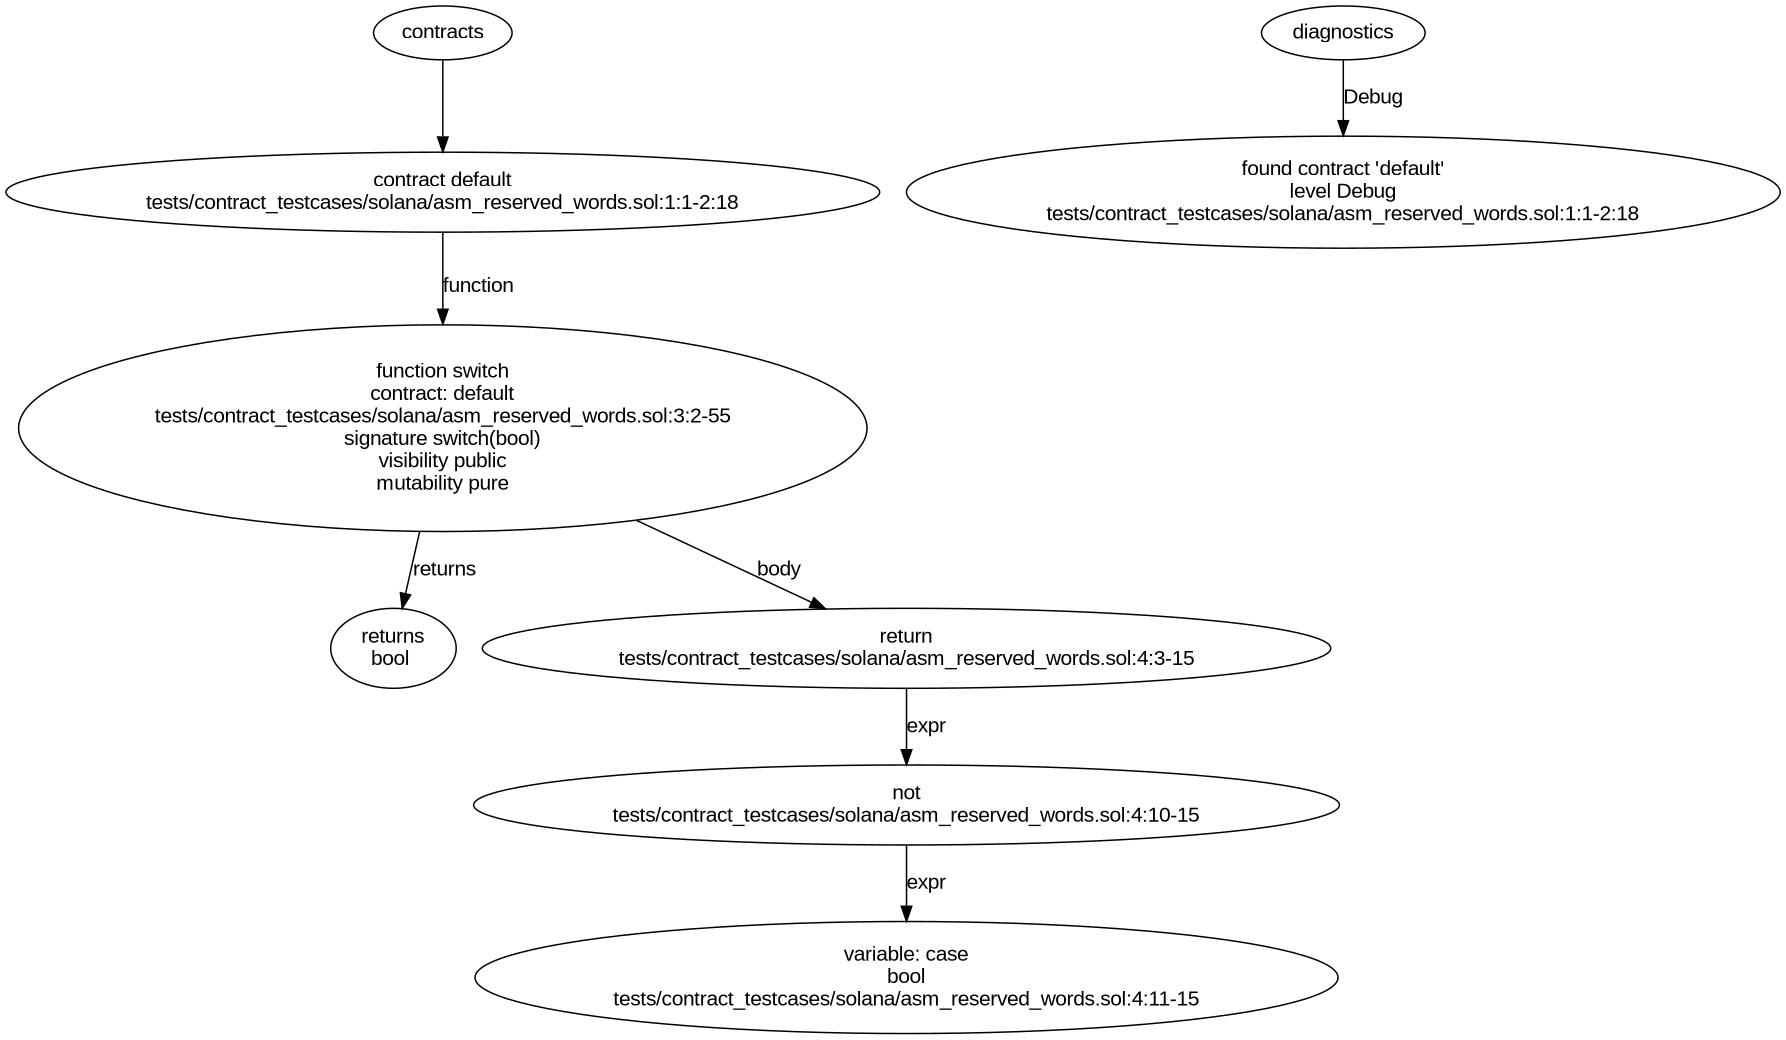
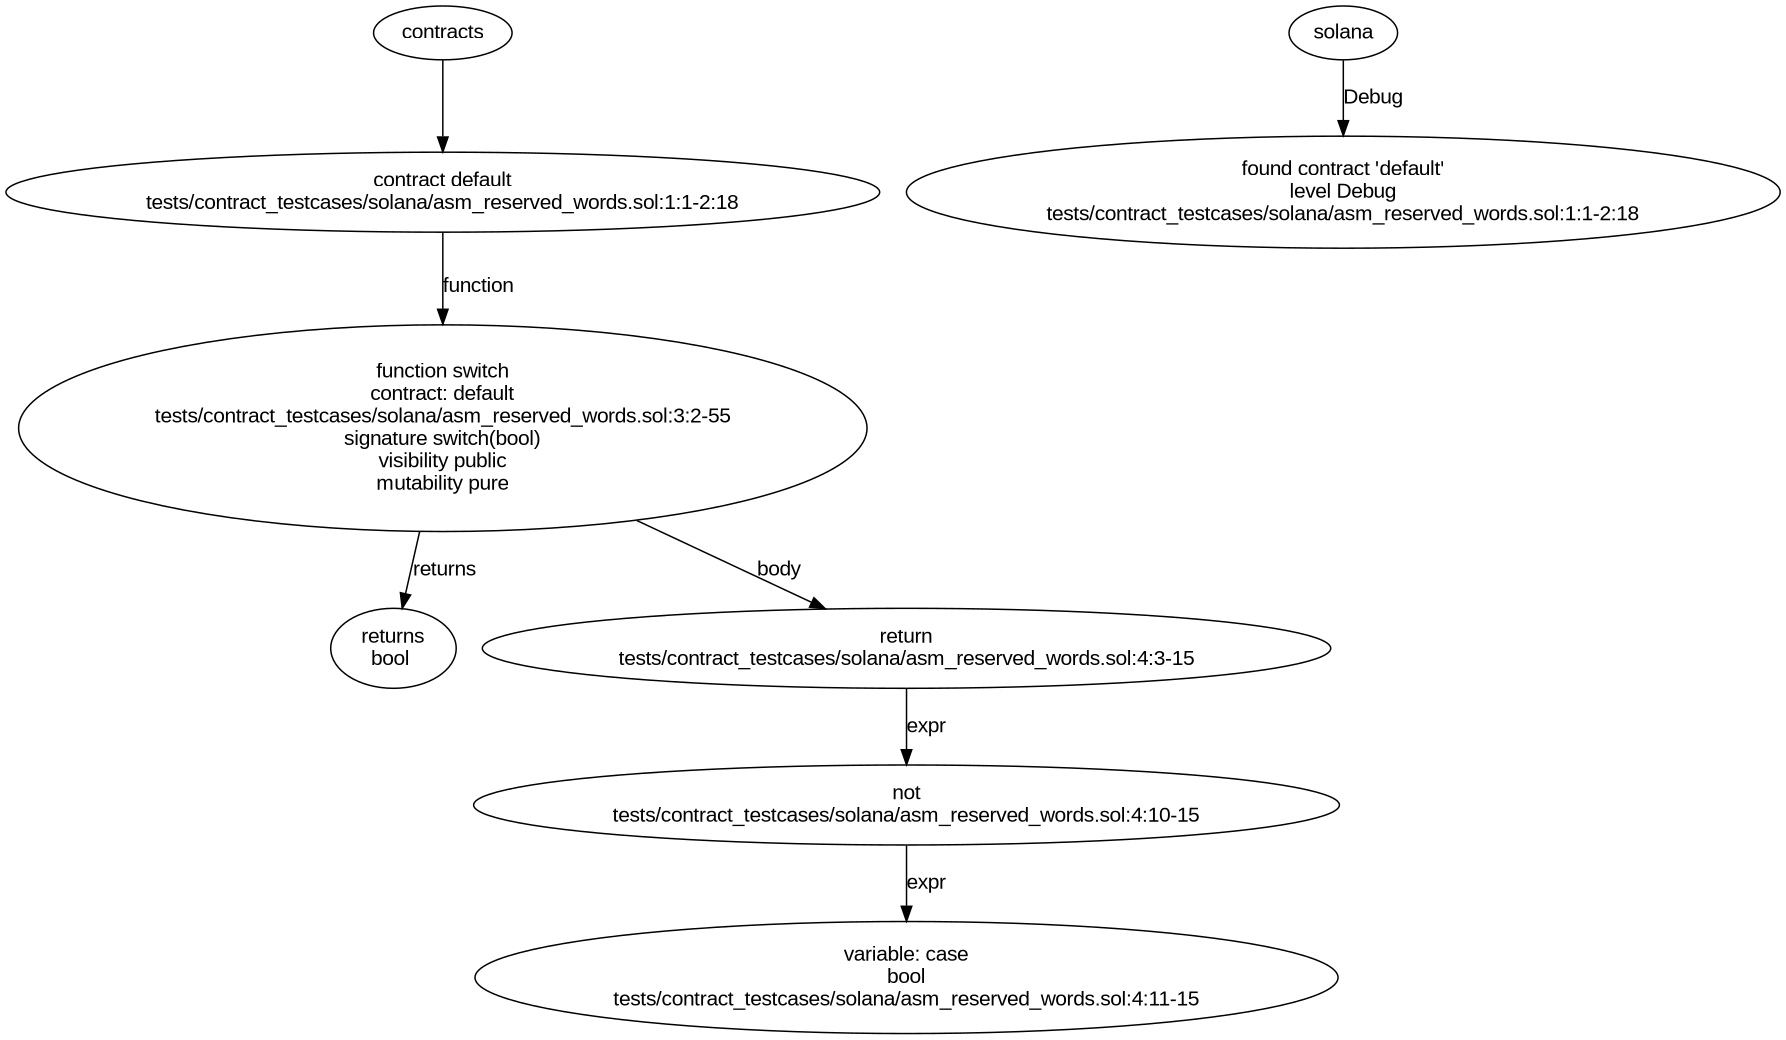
(1343, 33) -> (1343, 33)
